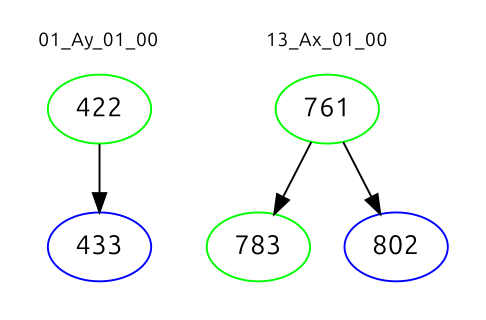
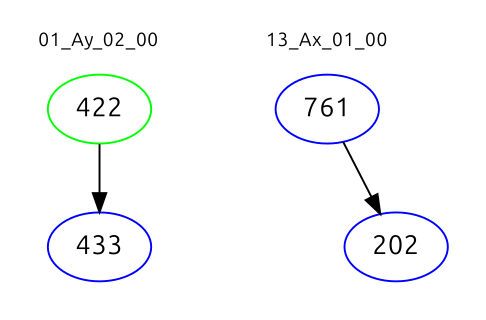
(100, 41) -> (100, 41)
(327, 109) -> (327, 109)
(258, 247) -> none
(396, 247) -> (396, 247)
